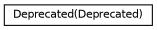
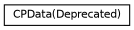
(78, 15) -> (67, 15)
